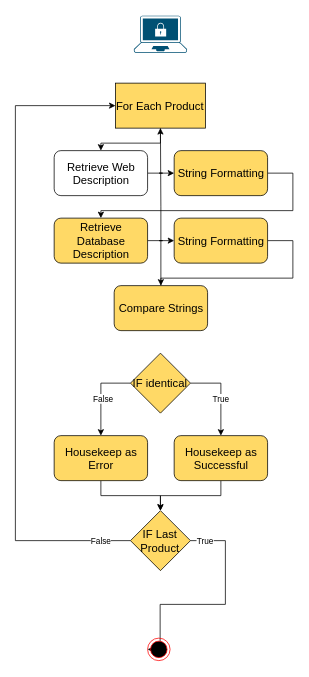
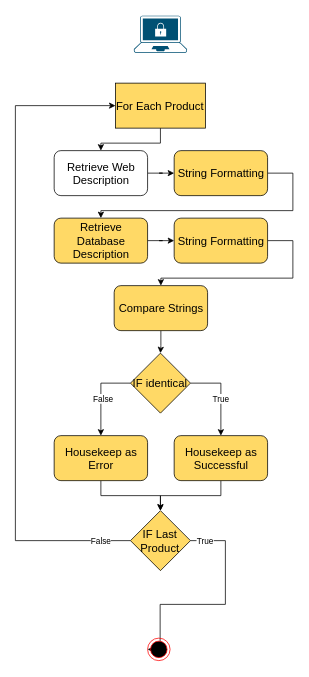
(161, 212) -> (161, 345)
